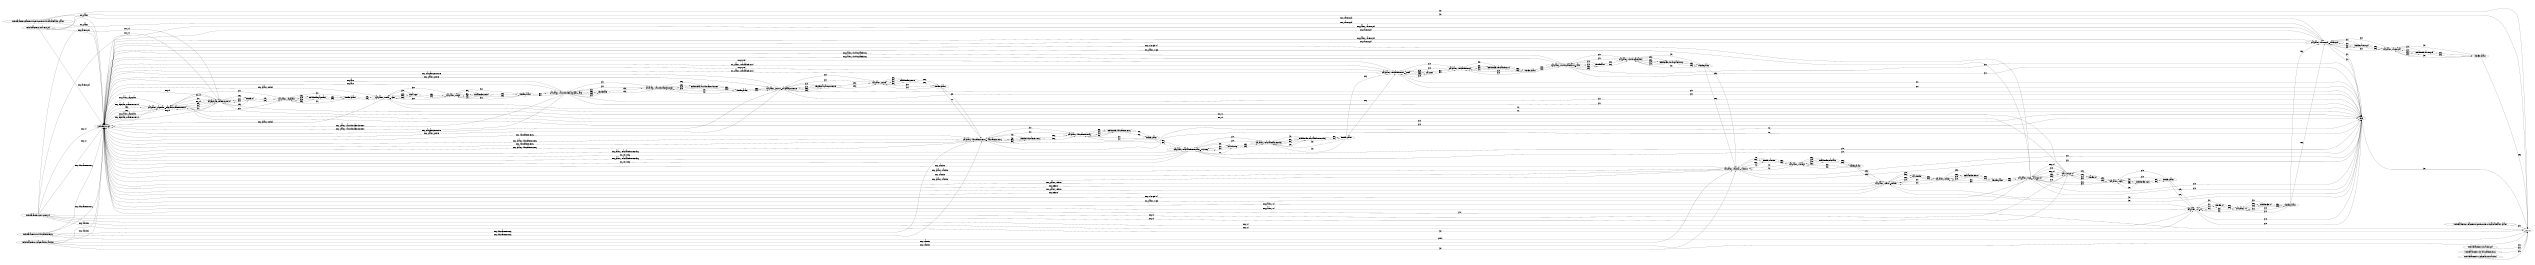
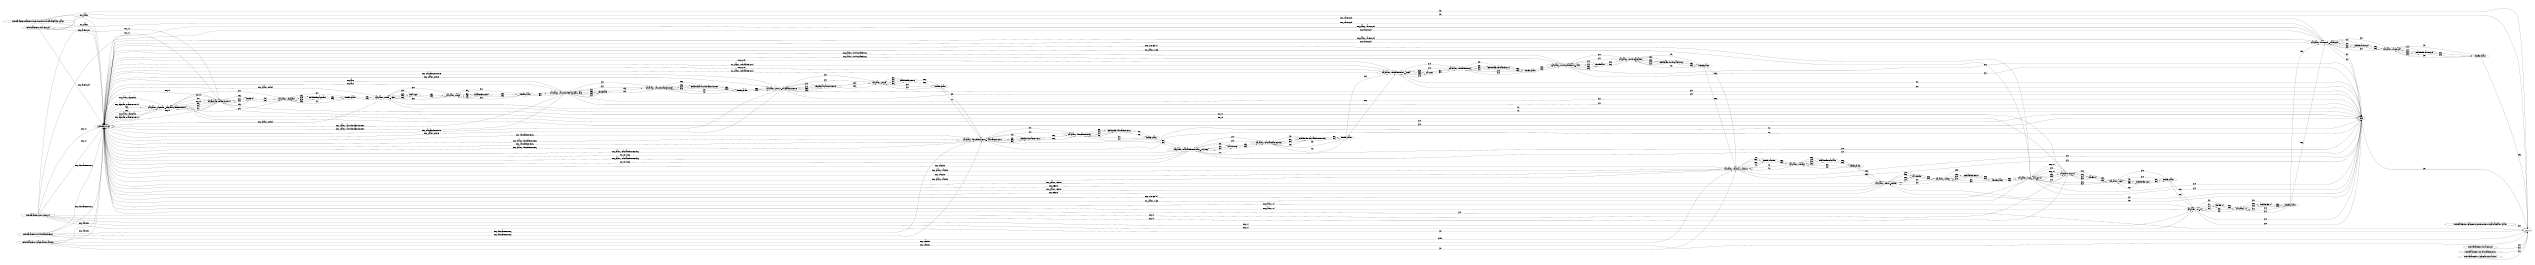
(2068, 174) -> (2068, 174)
